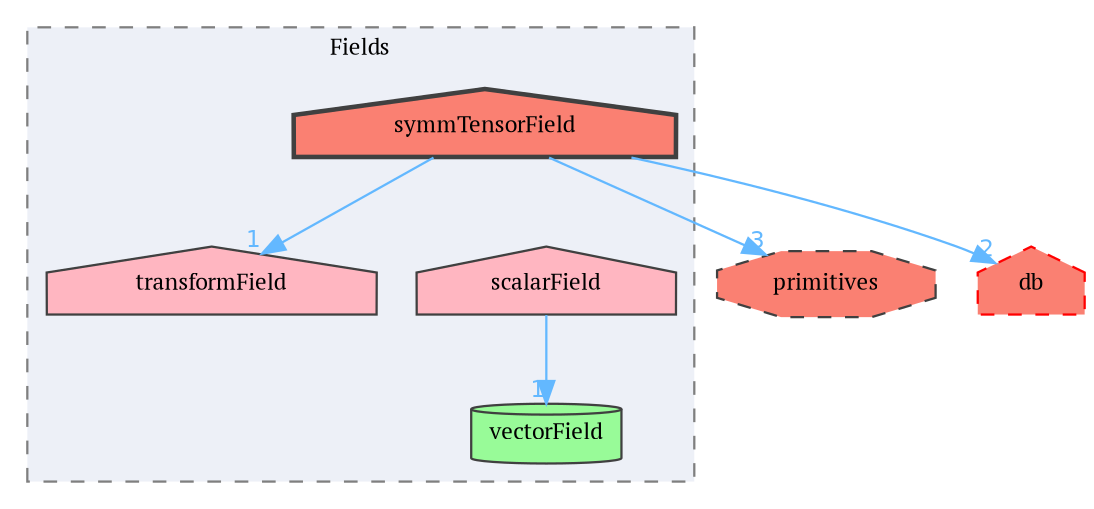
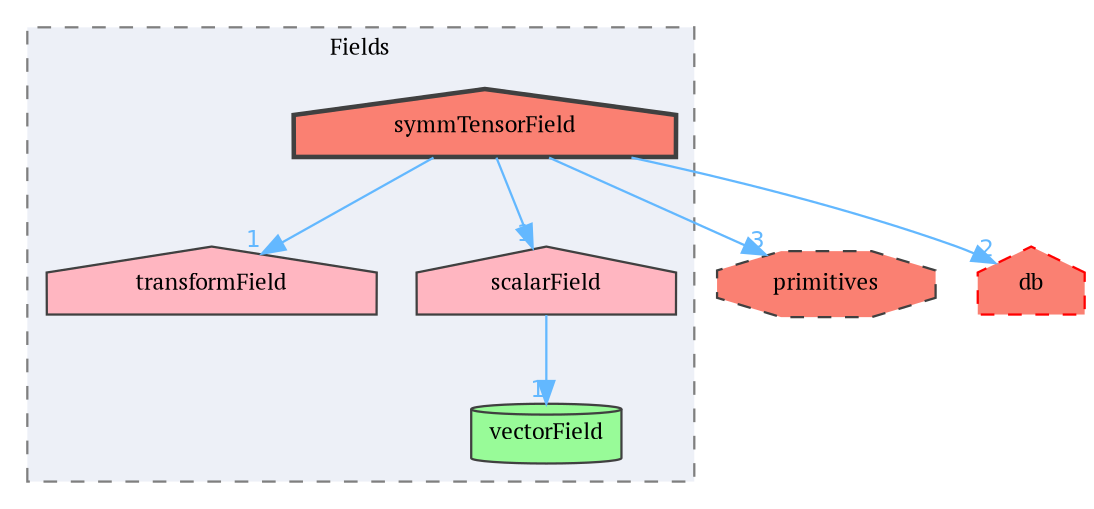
none -> (510, 192)
